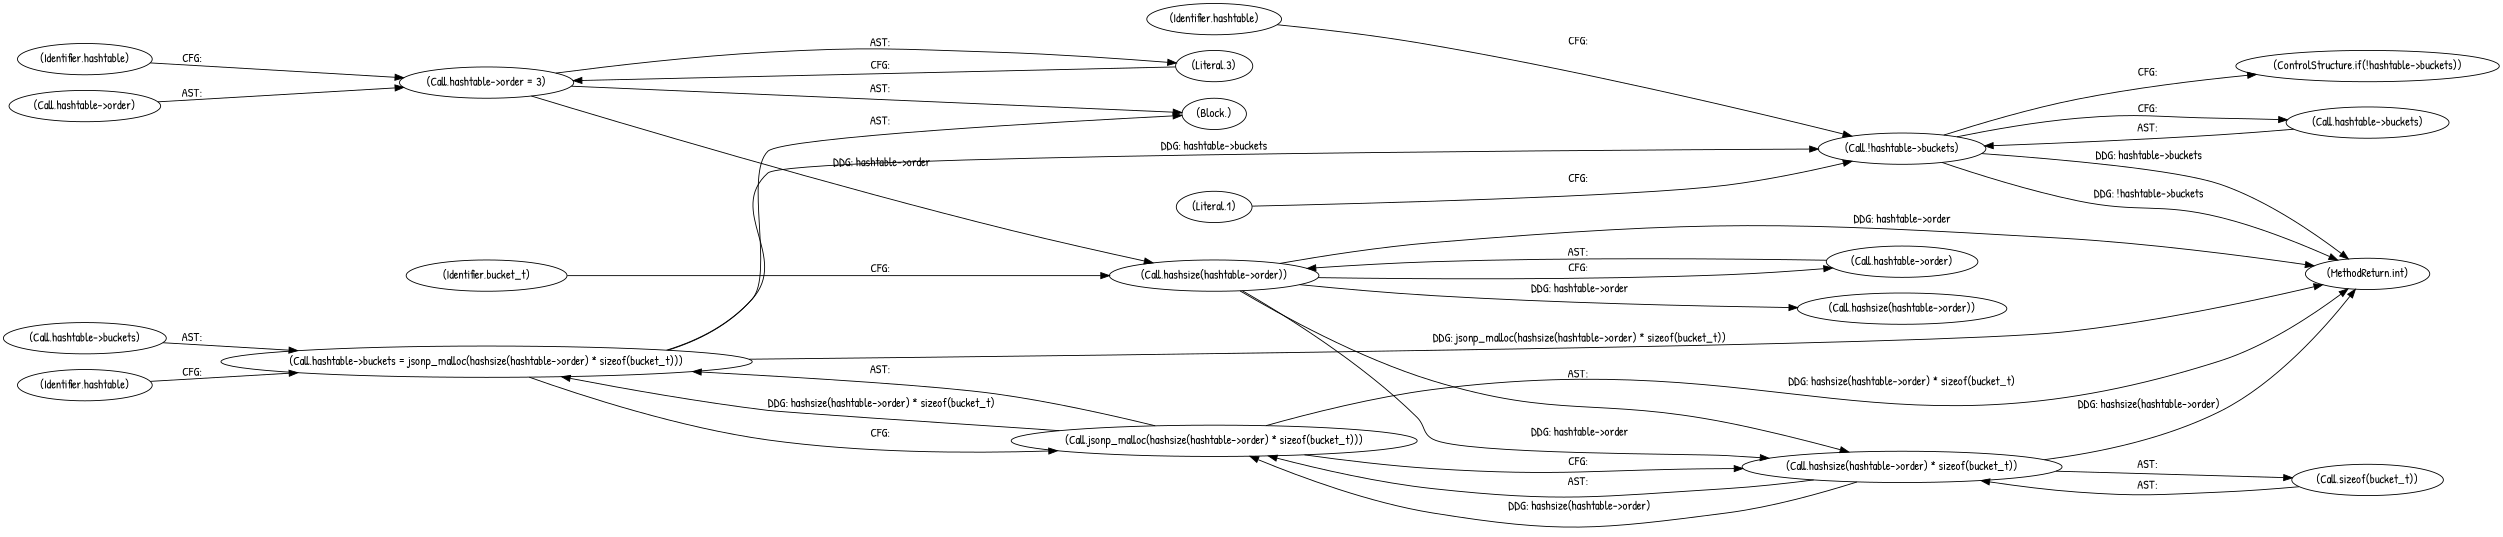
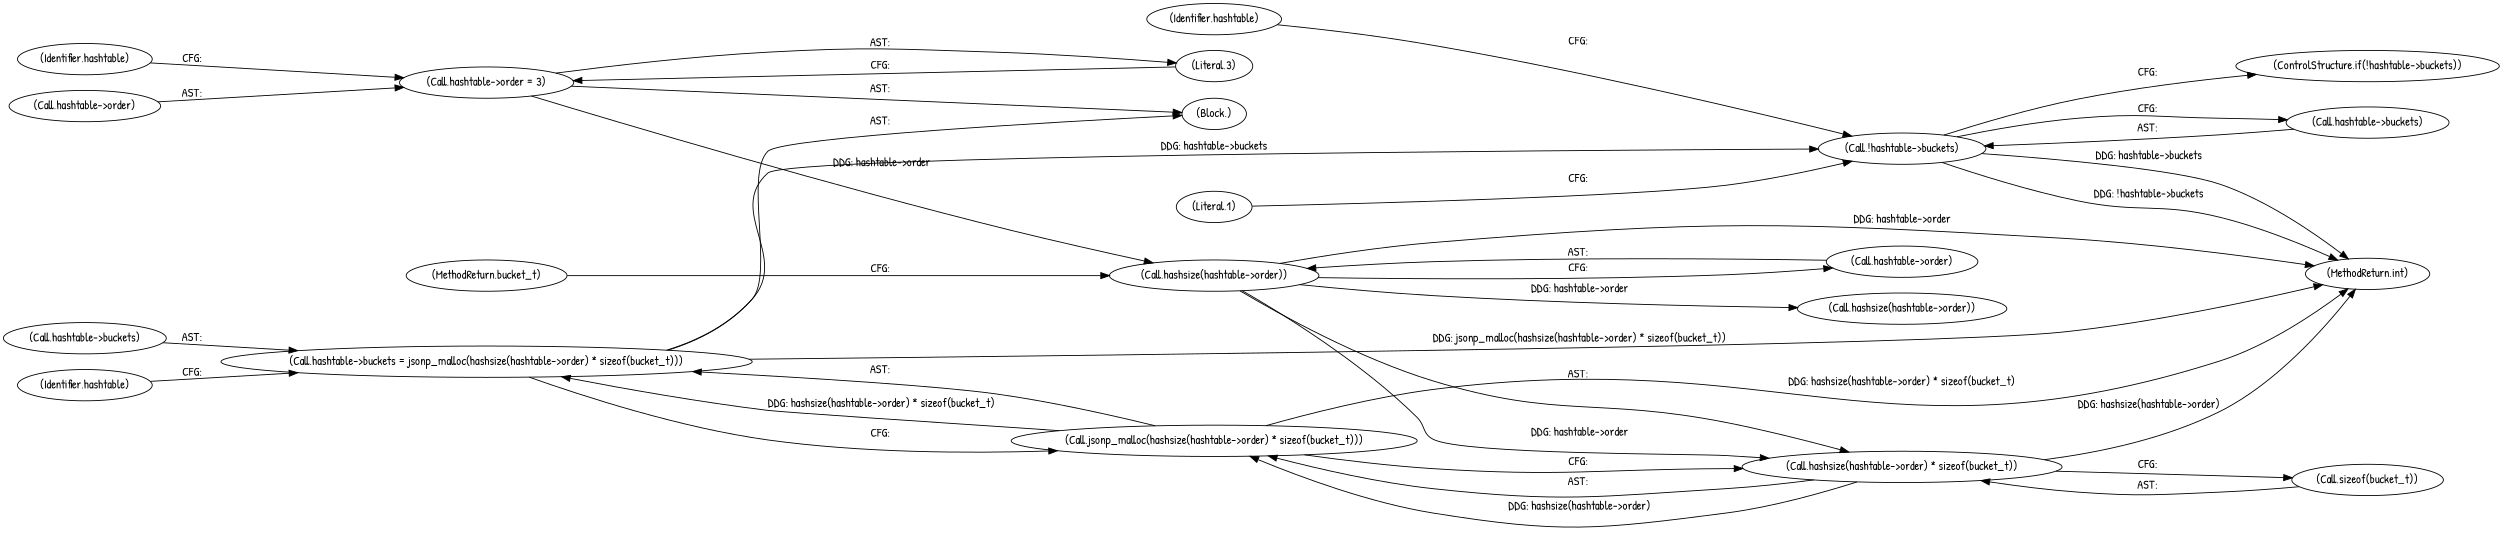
(487, 276) -> (487, 276)
(2149, 465) -> (2149, 465)
